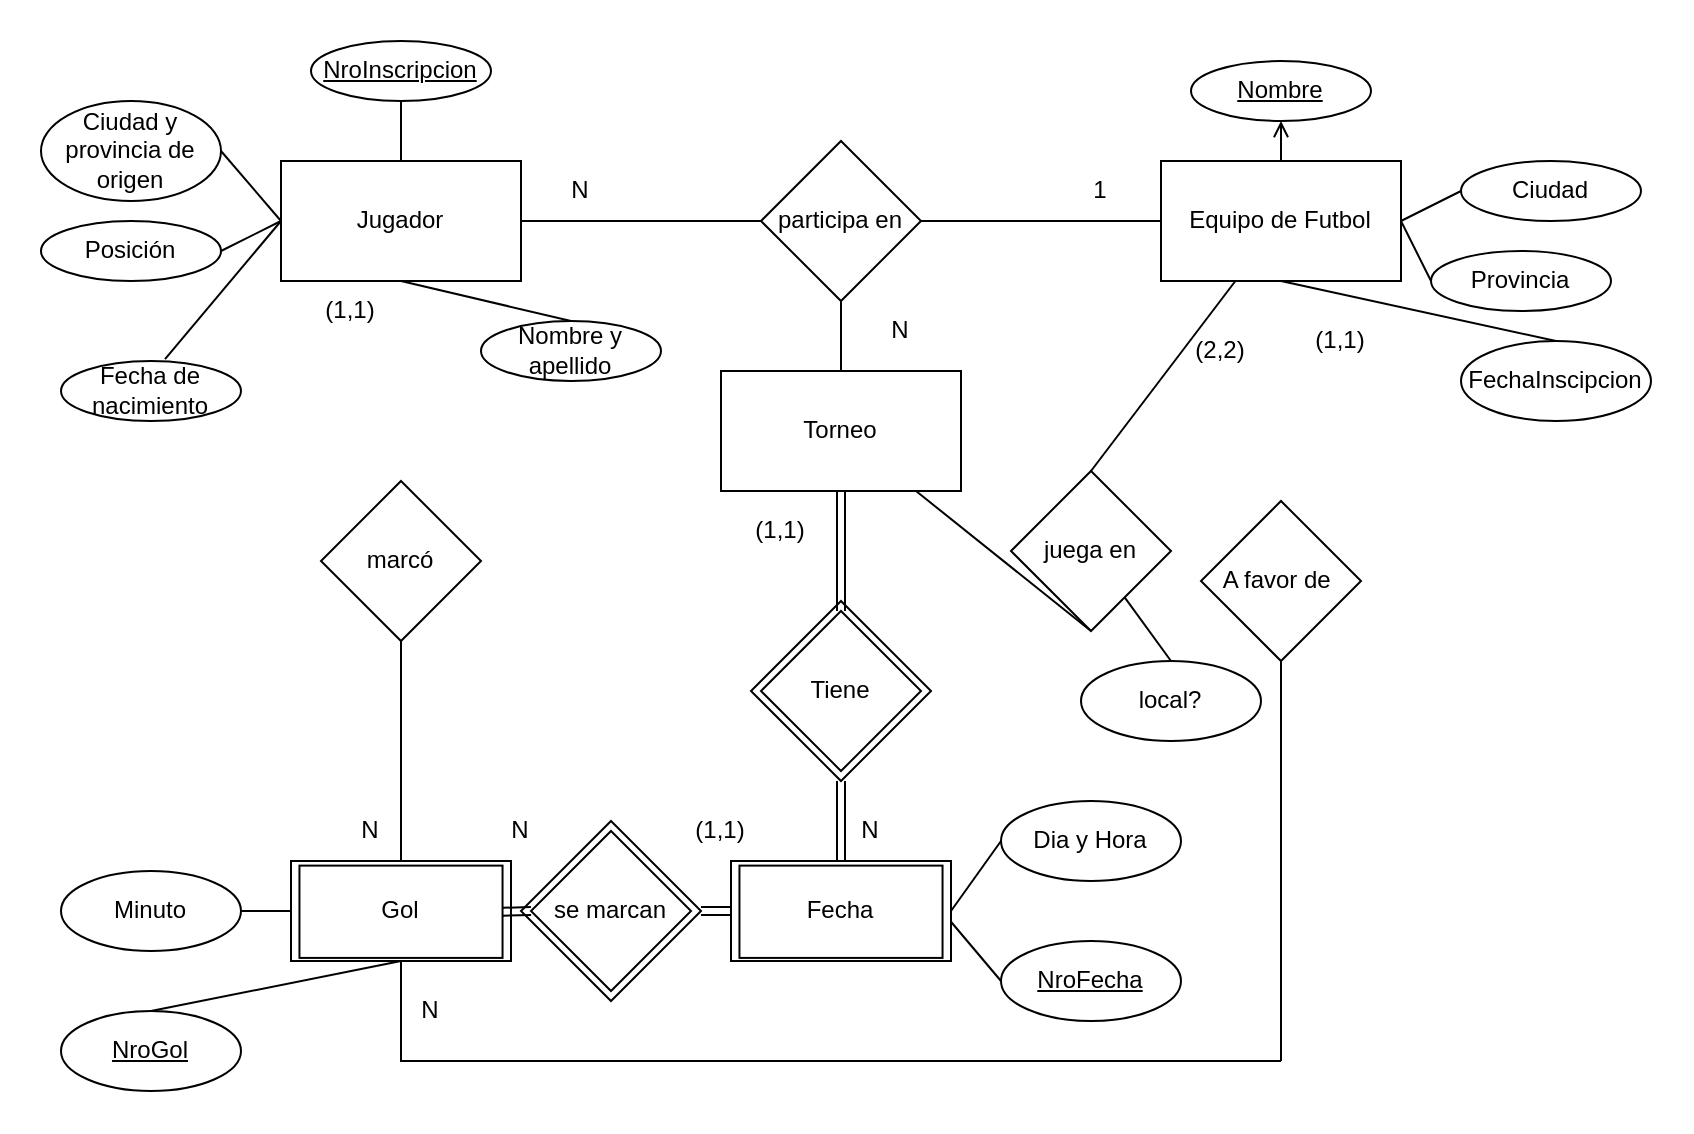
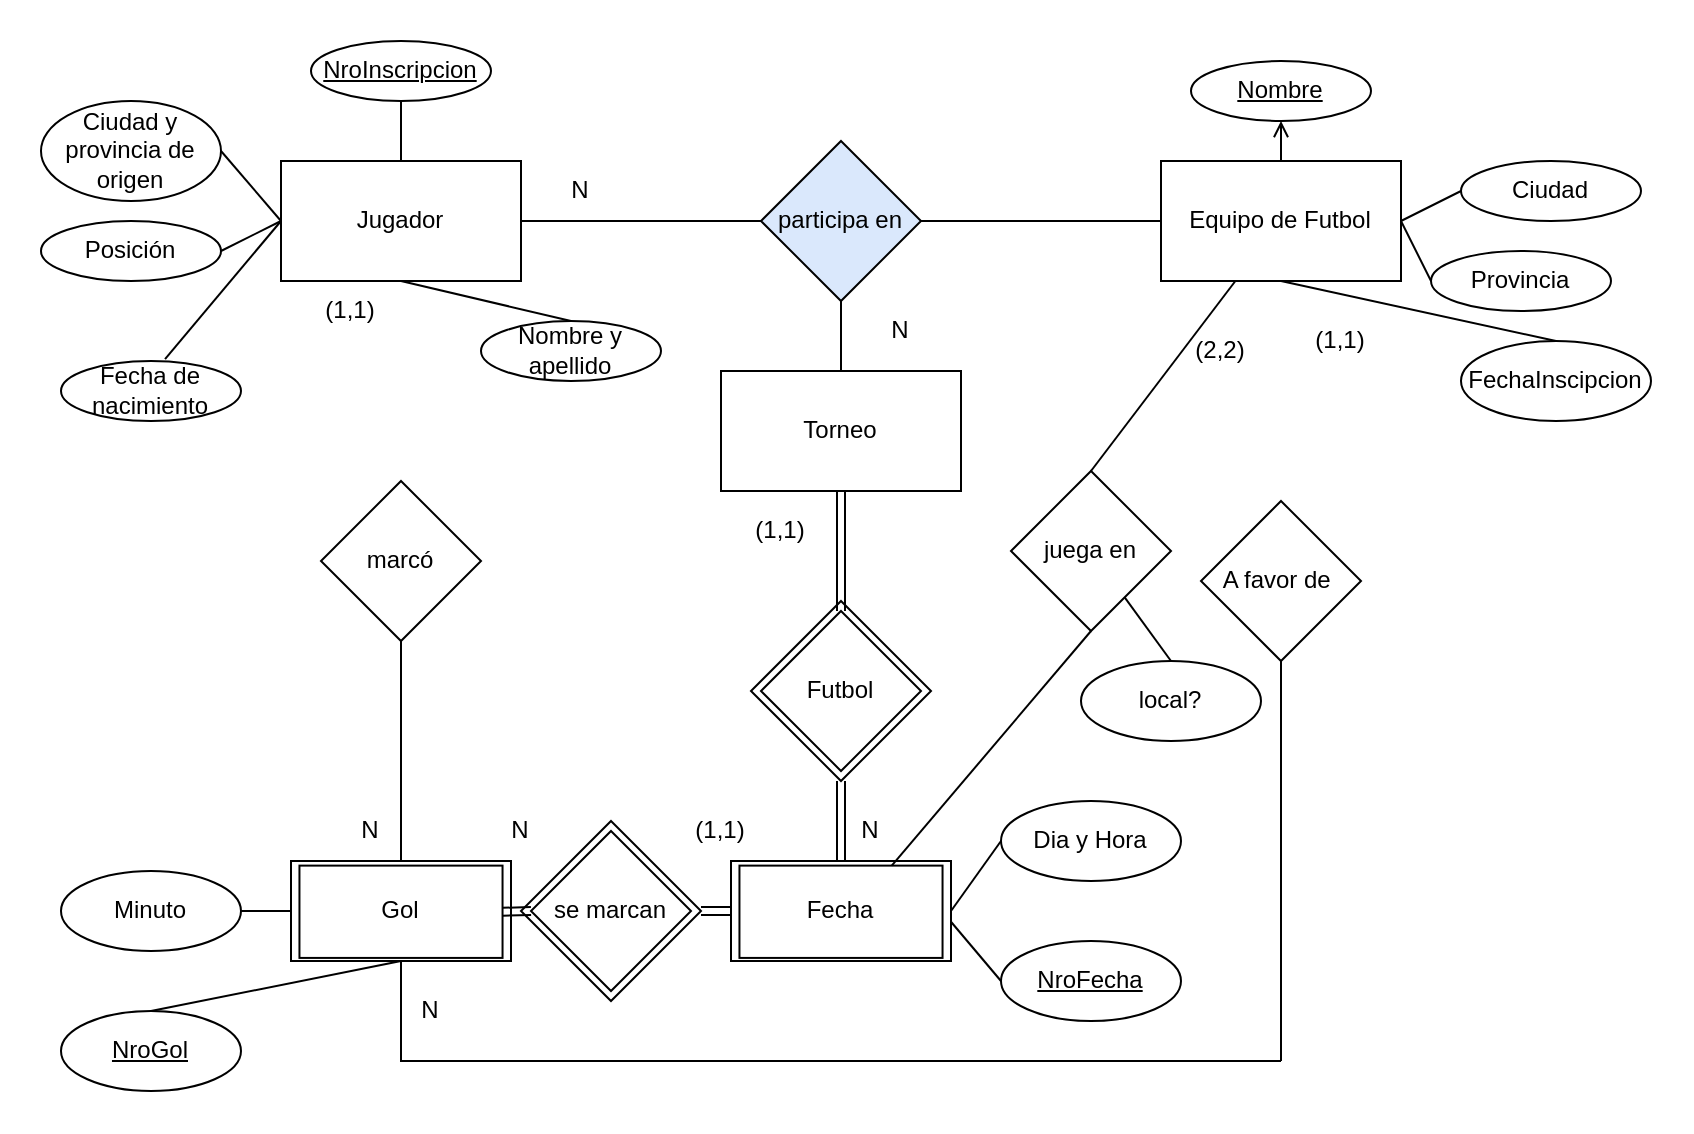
(1101, 191) -> none
(841, 221) -> (841, 221)
(1004, 561) -> (992, 748)
(841, 691) -> (841, 691)
